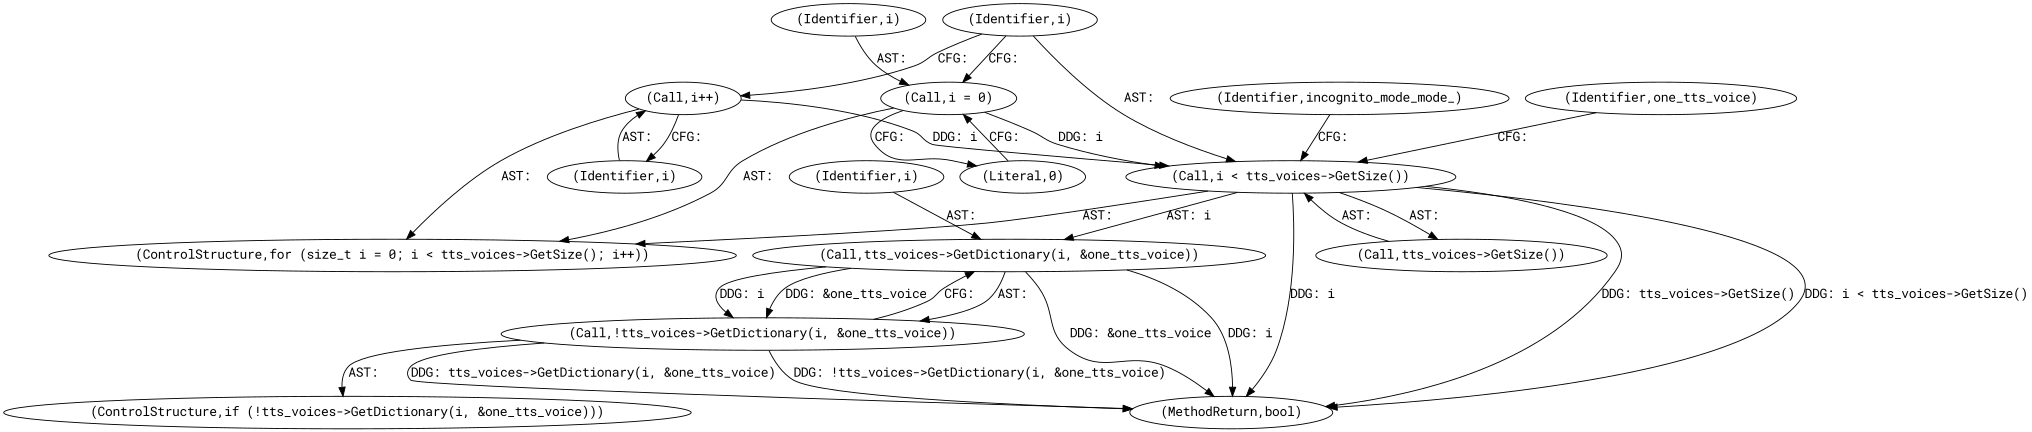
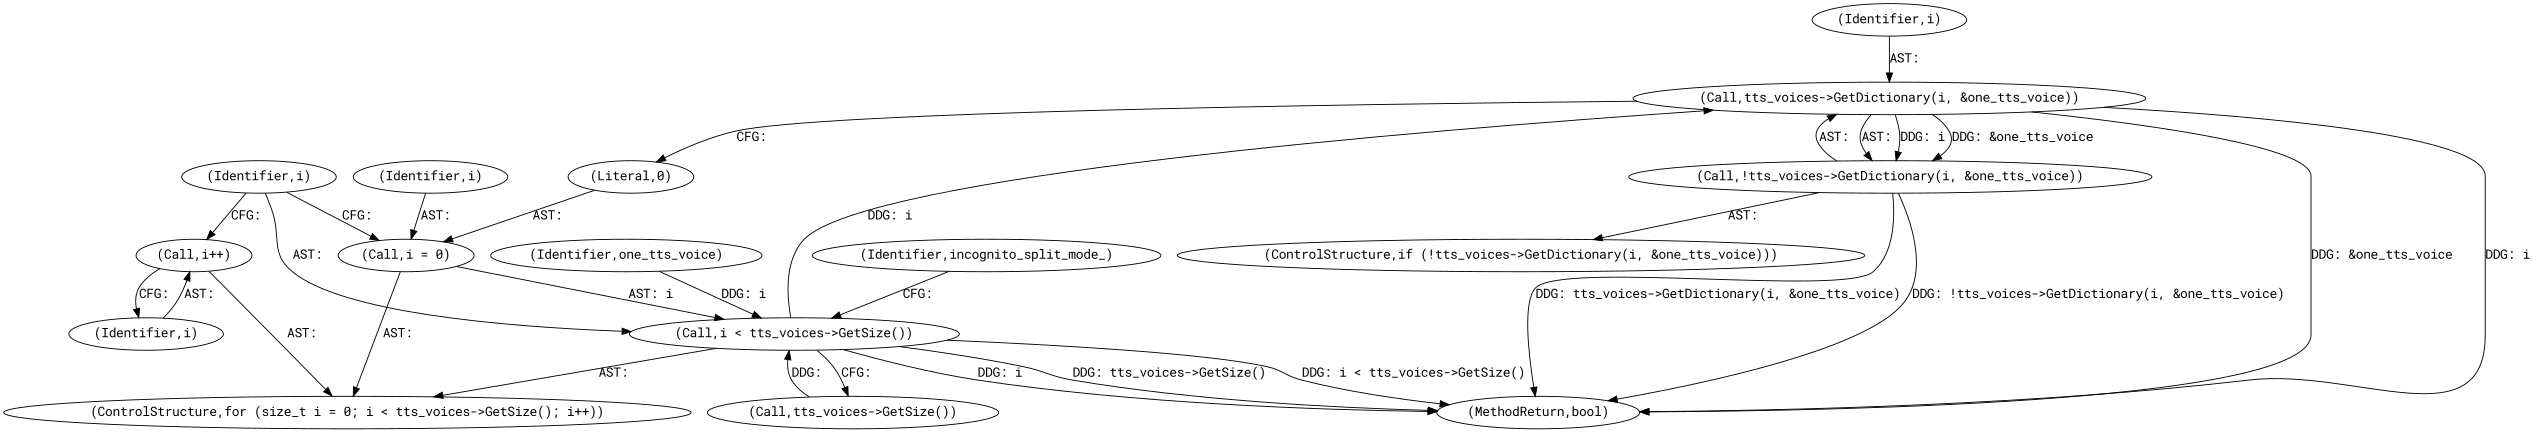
(1340, 98) -> (987, 255)
(1008, 138) -> (551, 216)
(1081, 138) -> (651, 295)
(1517, 138) -> (744, 295)
(947, 146) -> none
(893, 158) -> (1148, 109)
(1189, 216) -> (890, 216)
(1360, 216) -> (811, 373)
(1428, 216) -> (860, 373)
(963, 295) -> (1838, 138)
